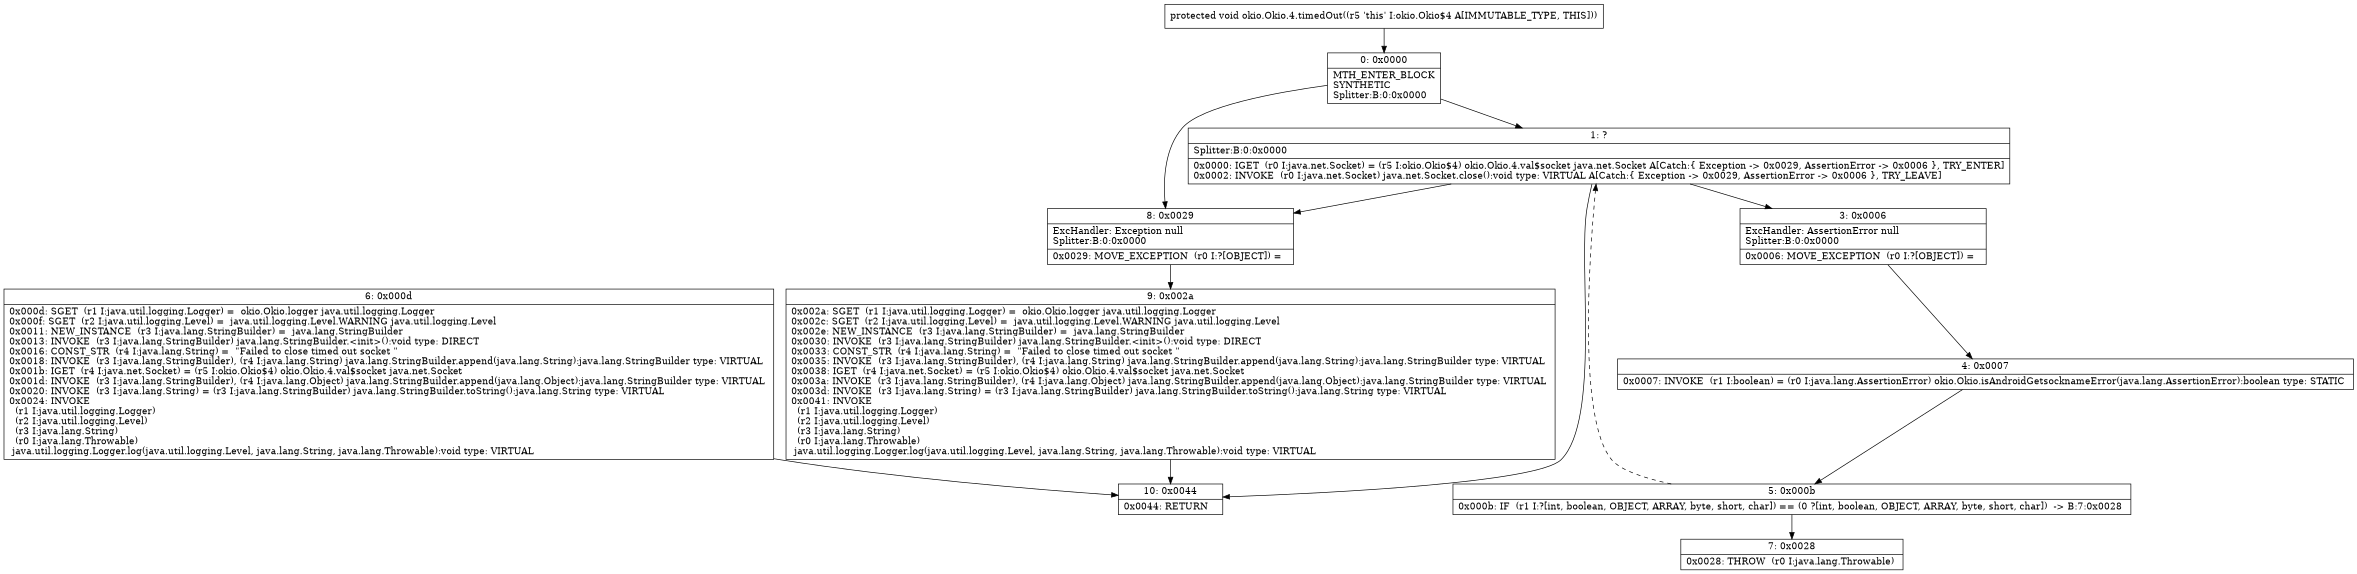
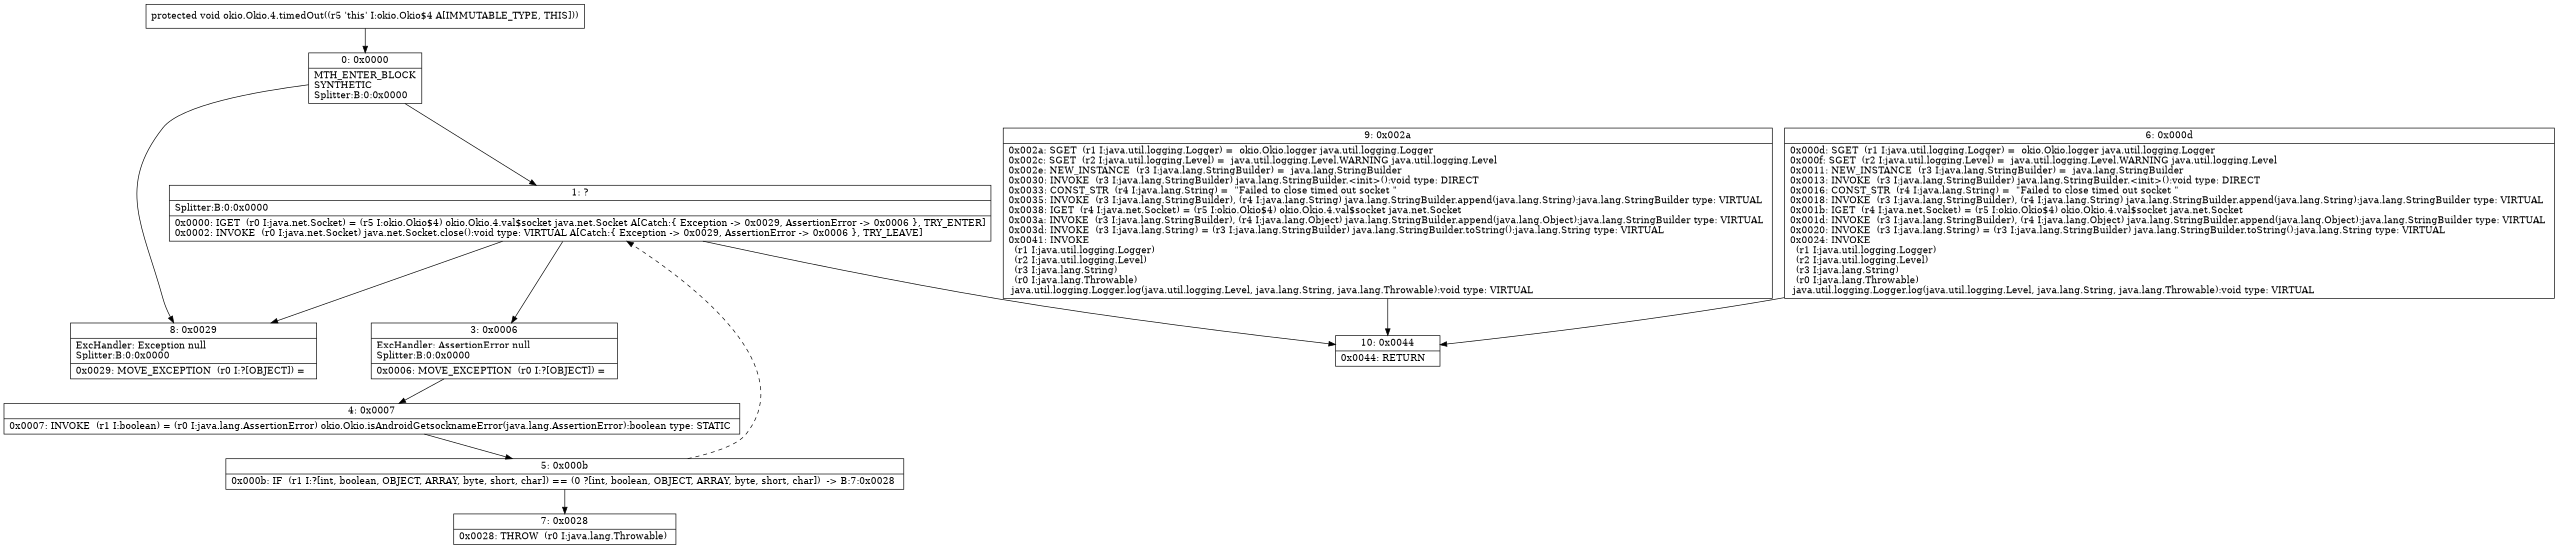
(1171, 274) -> none
